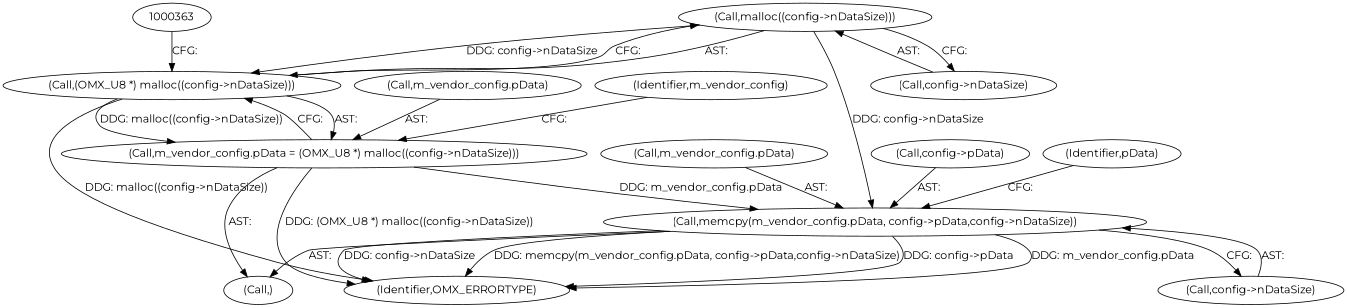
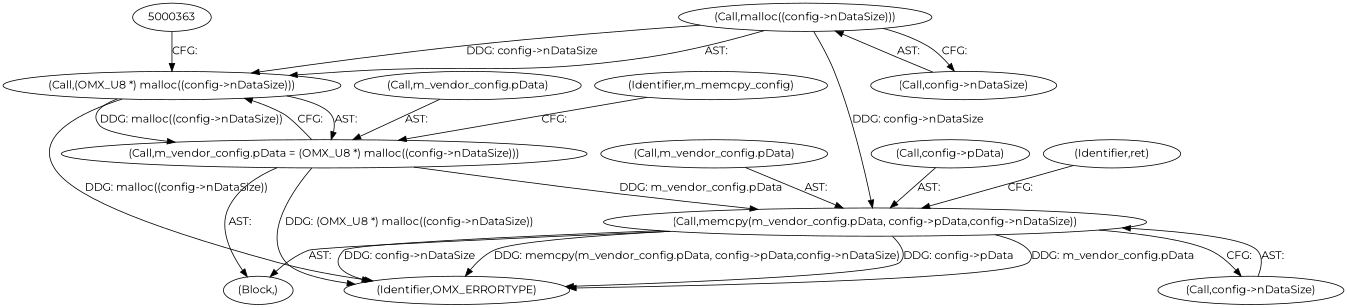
(172, 17) -> (172, 17)
(595, 58) -> none
(711, 86) -> (711, 86)
(1112, 154) -> (1112, 154)
(258, 290) -> (258, 290)
